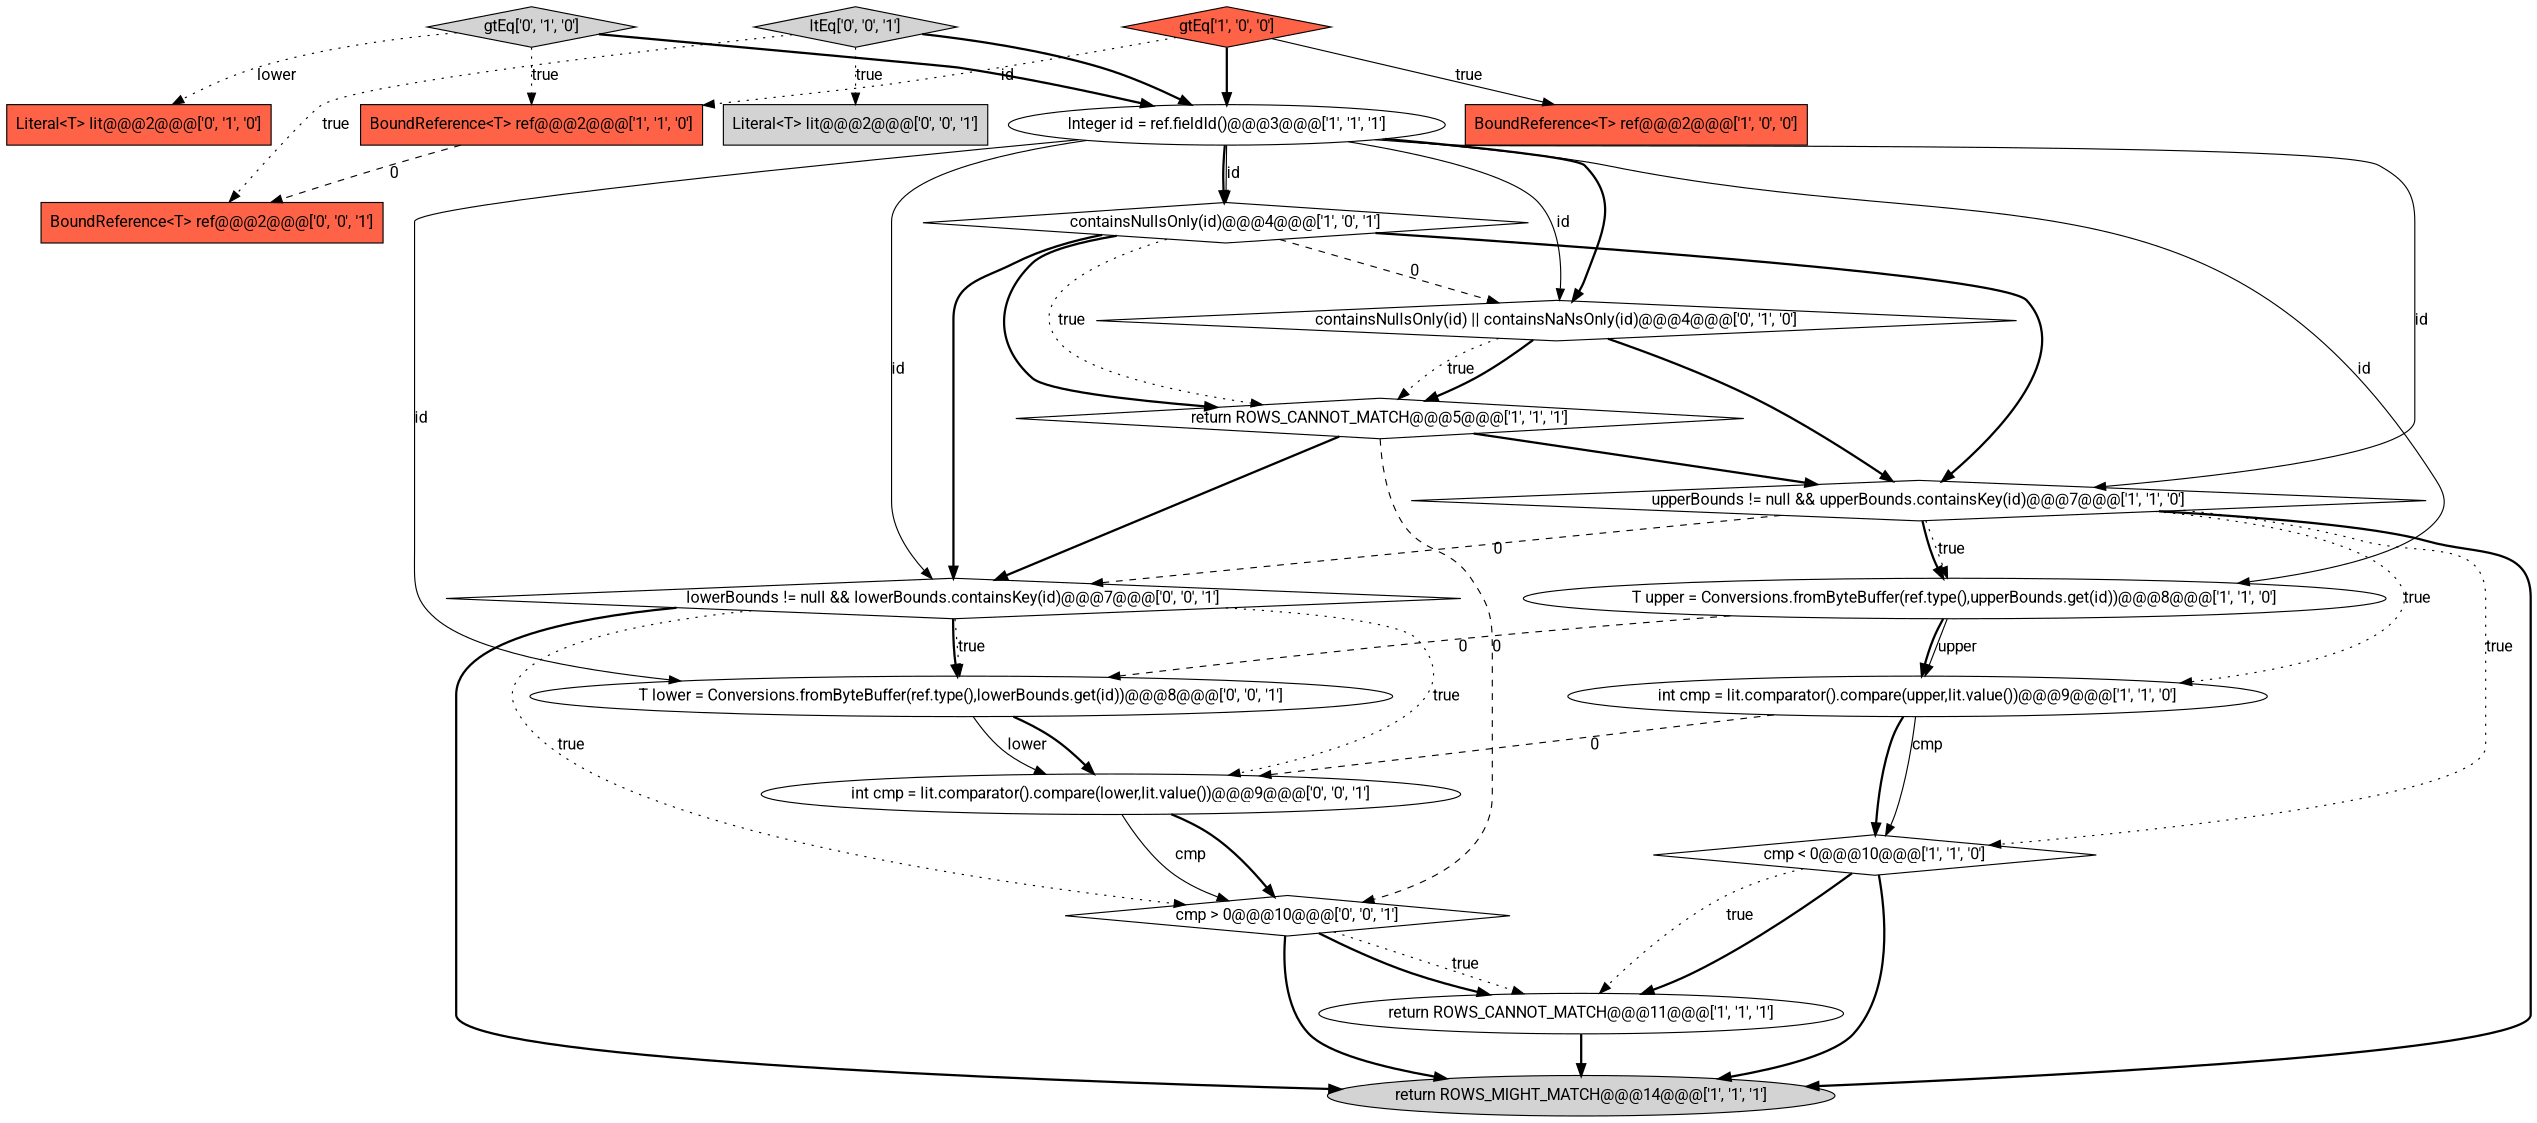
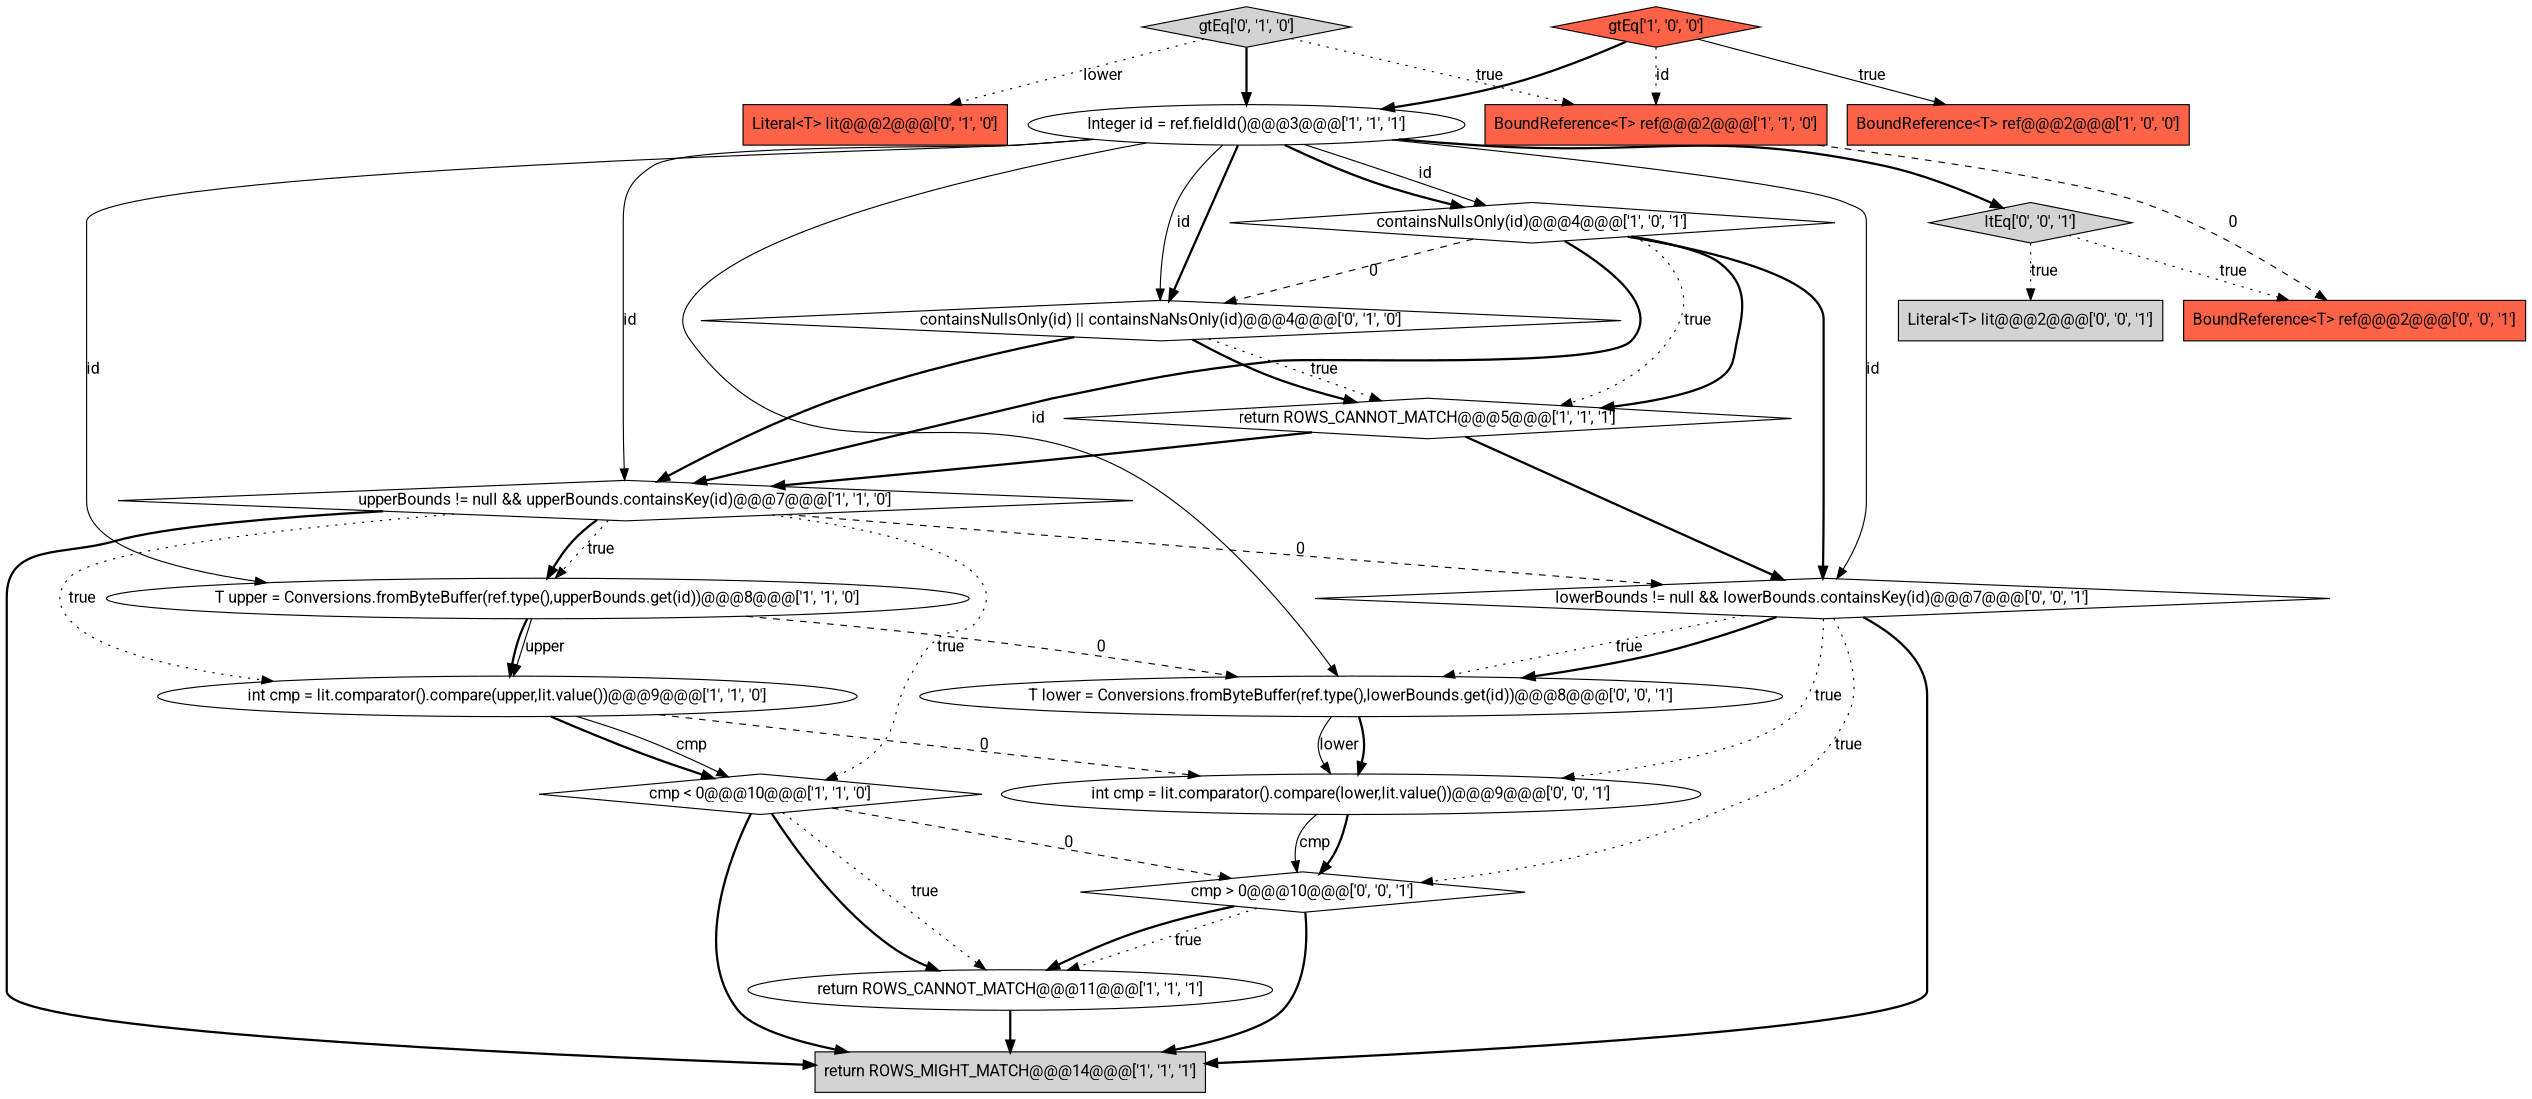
(1041, 53) -> (1699, 146)
(1492, 681) -> (1026, 842)
(1581, 1096) -> (1010, 1072)
